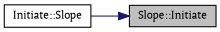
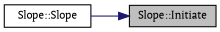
(48, 16) -> (48, 16)
